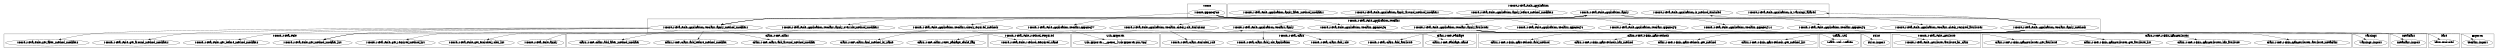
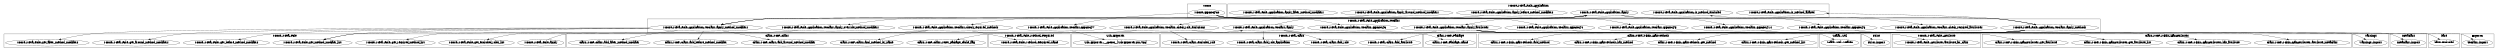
(1782, 13) -> (1782, 13)
